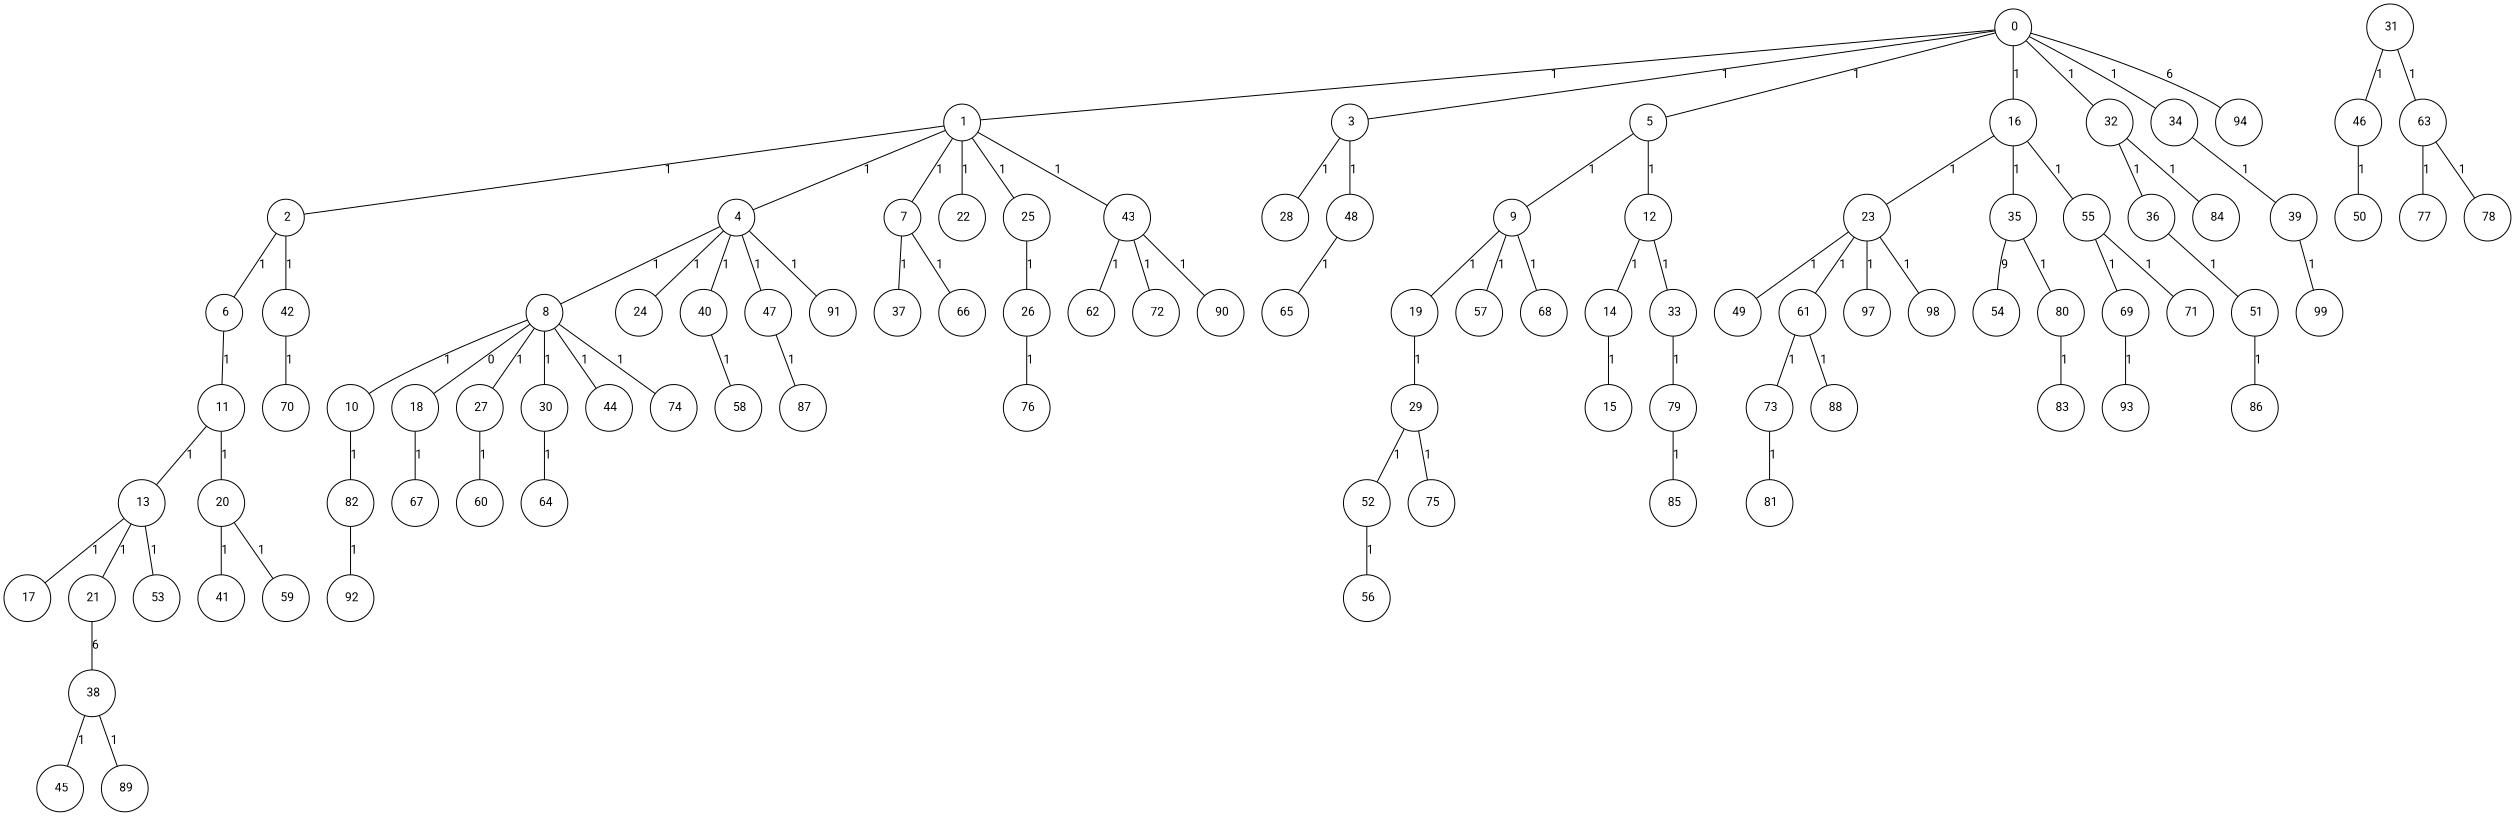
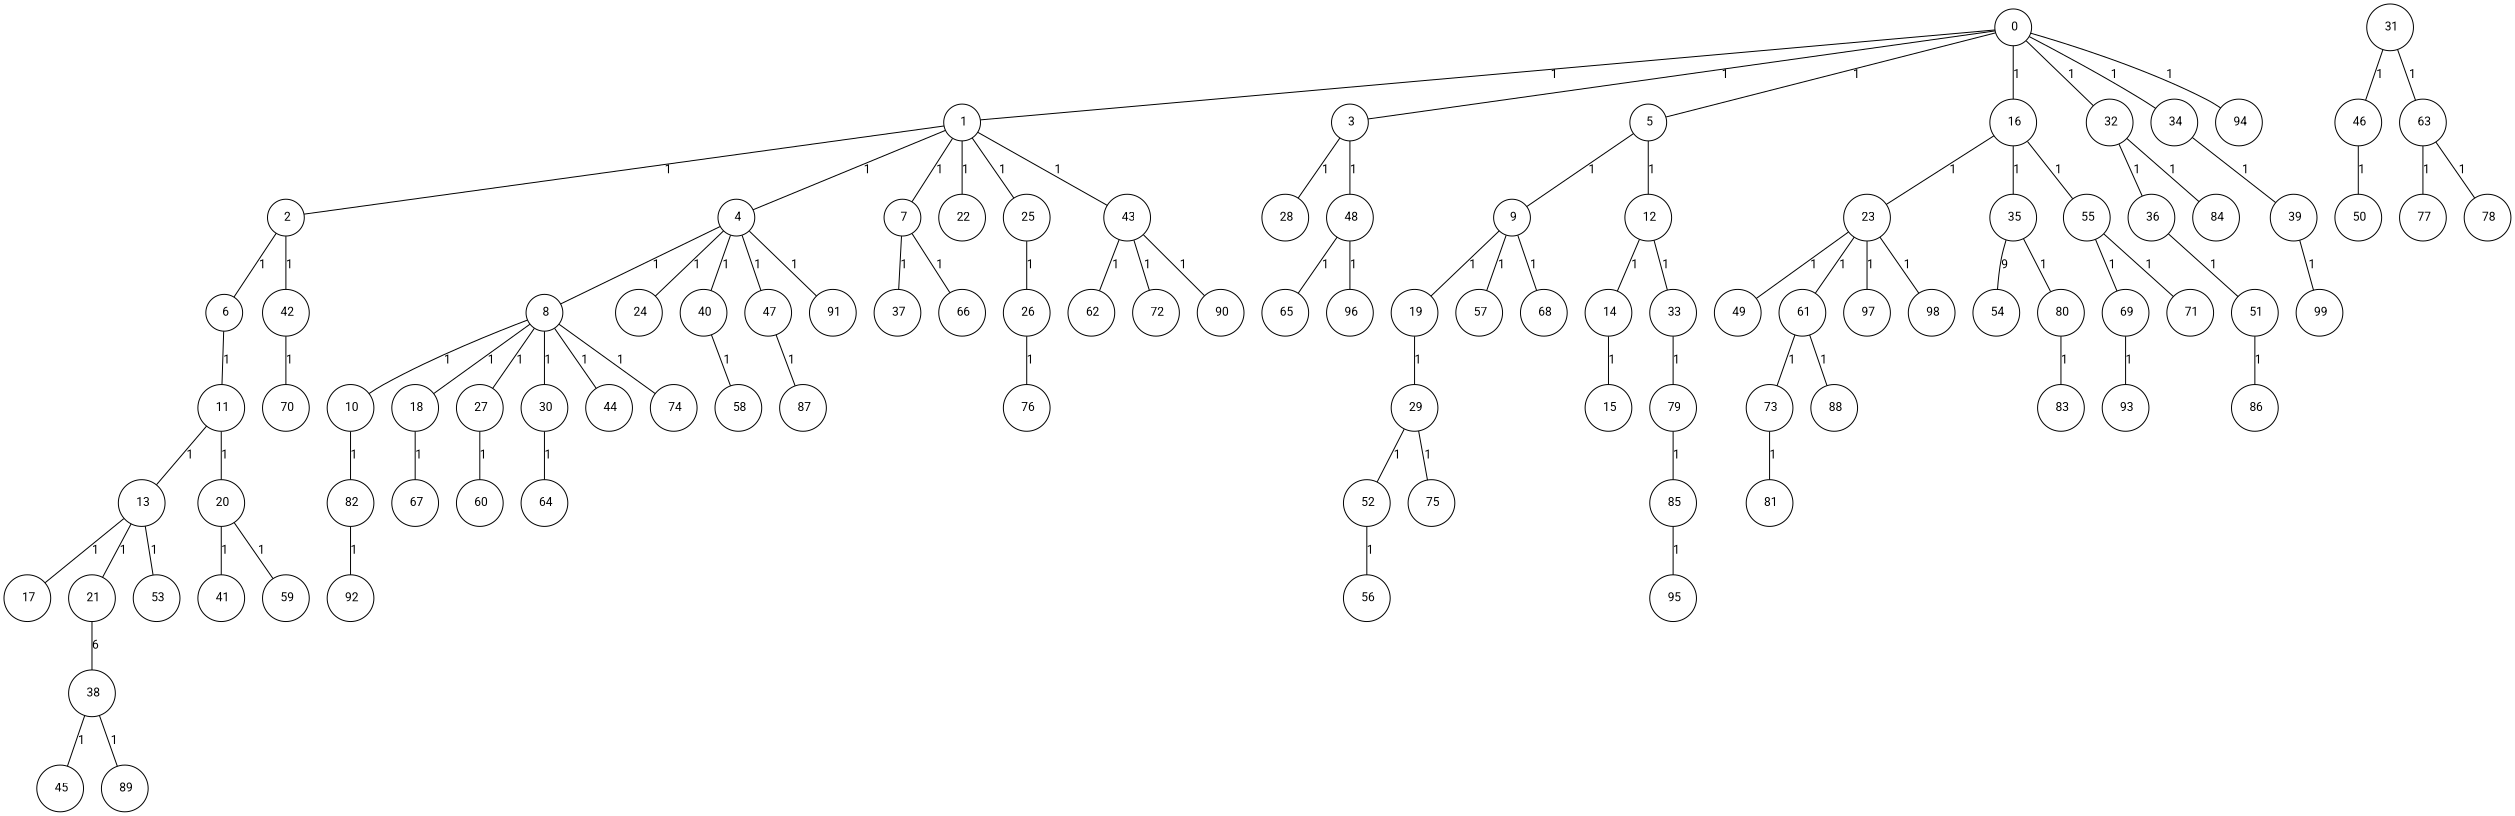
(2170, 75) -> (2170, 75)
none -> (1350, 313)
(491, 360) -> (491, 360)
none -> (1673, 598)
